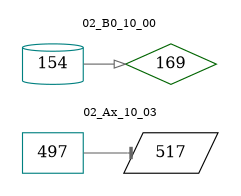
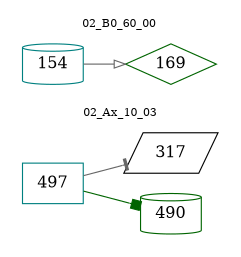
(119, 24) -> (119, 24)
(171, 153) -> (171, 153)
none -> (171, 214)
